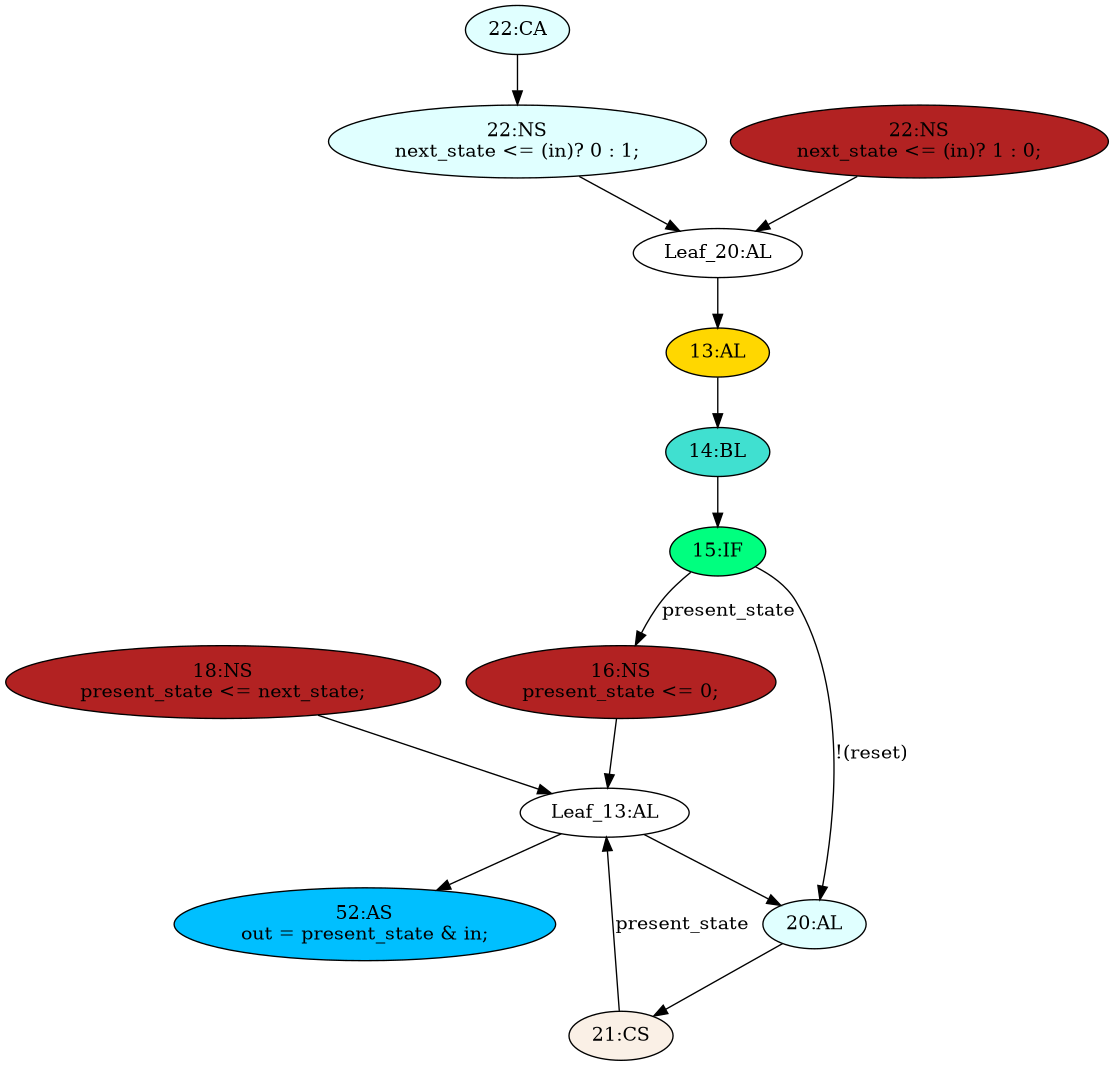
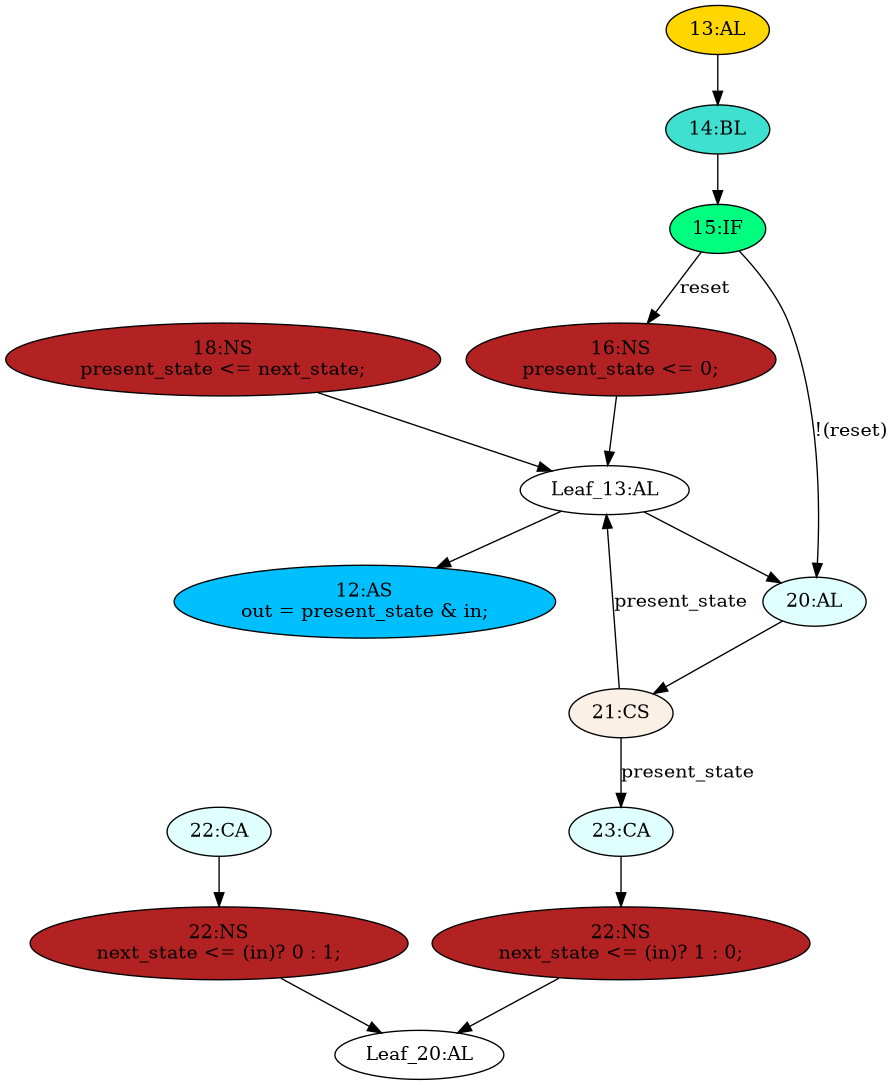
(517, 142) -> (219, 943)
(718, 296) -> none
(729, 611) -> (705, 288)
none -> (621, 832)
(365, 924) -> (365, 602)
